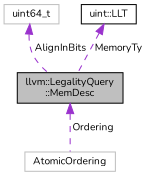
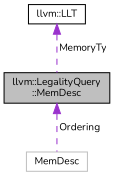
(32, 14) -> none
(109, 14) -> (57, 14)
(70, 162) -> (57, 162)
